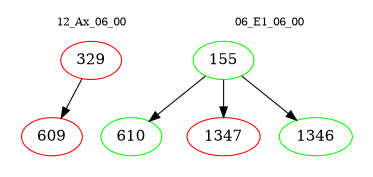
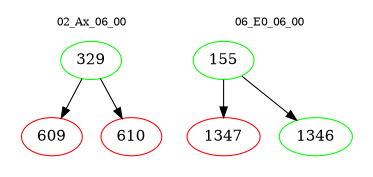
(92, 23) -> (92, 23)
(270, 23) -> (270, 23)
(91, 60) -> (91, 60)
(186, 91) -> (109, 94)
(131, 137) -> (131, 137)
